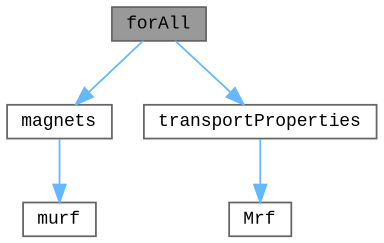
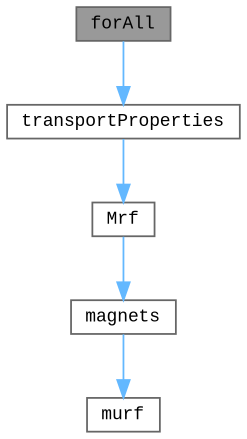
(116, 67) -> (123, 259)
